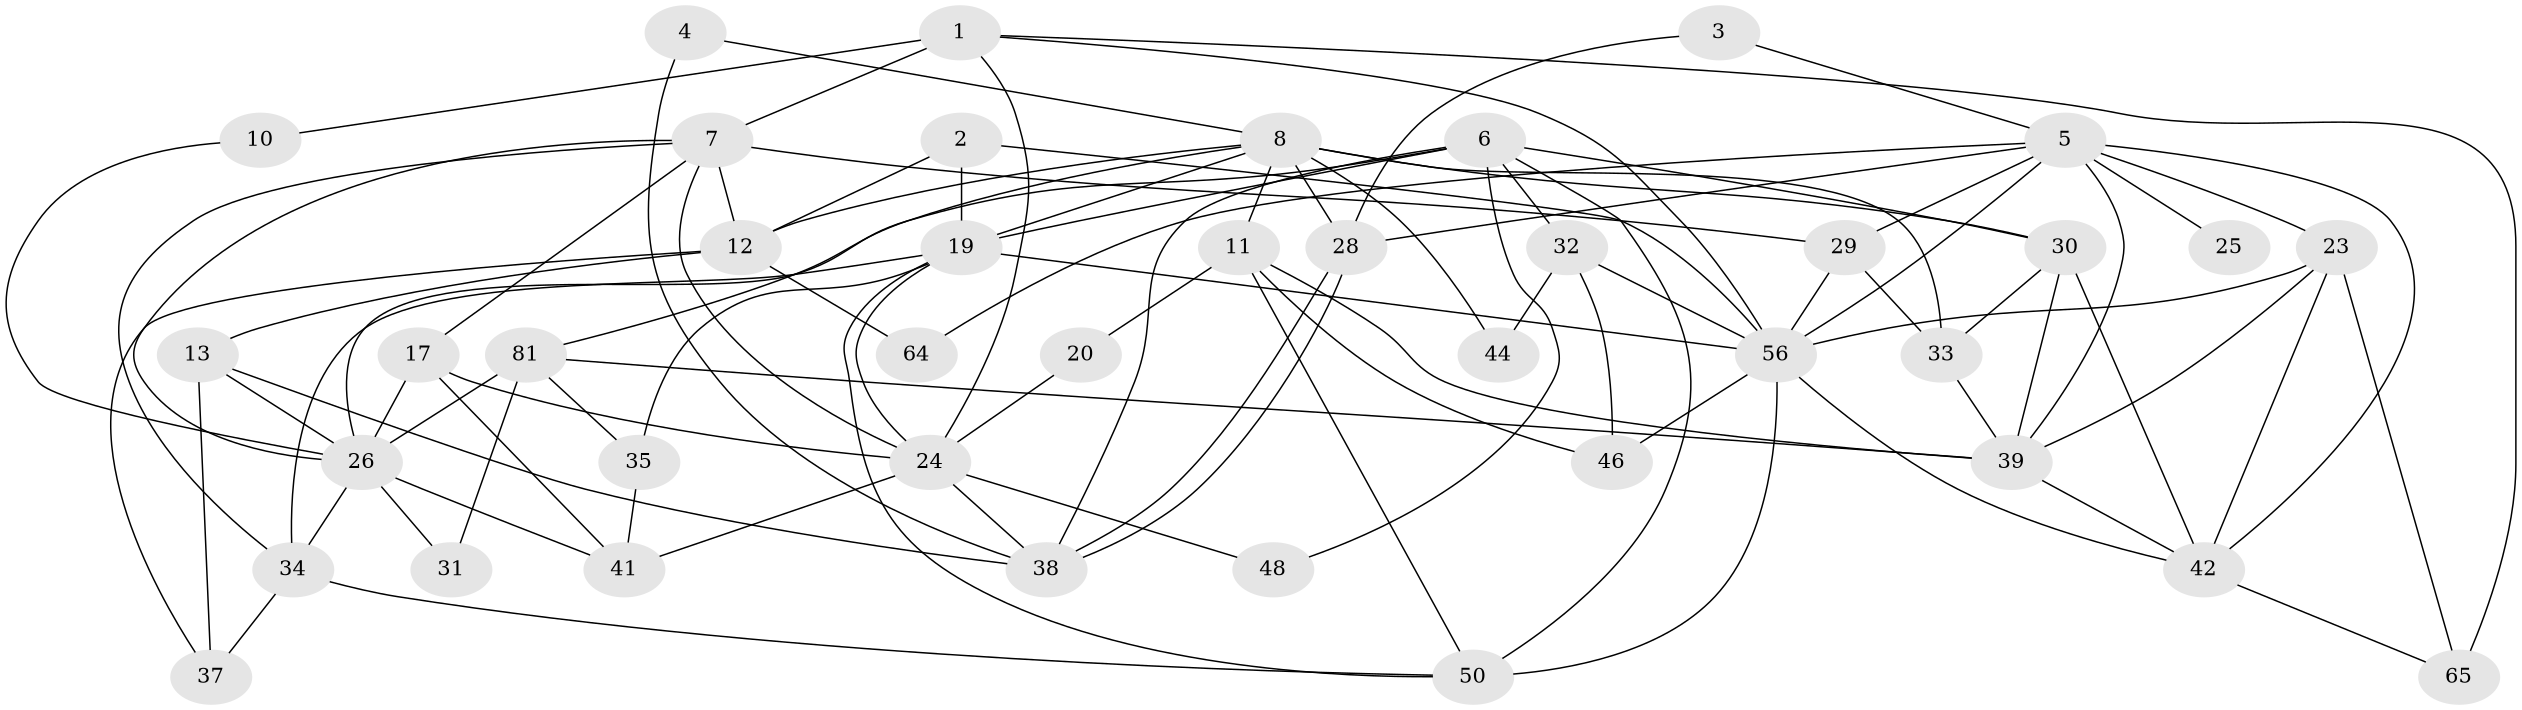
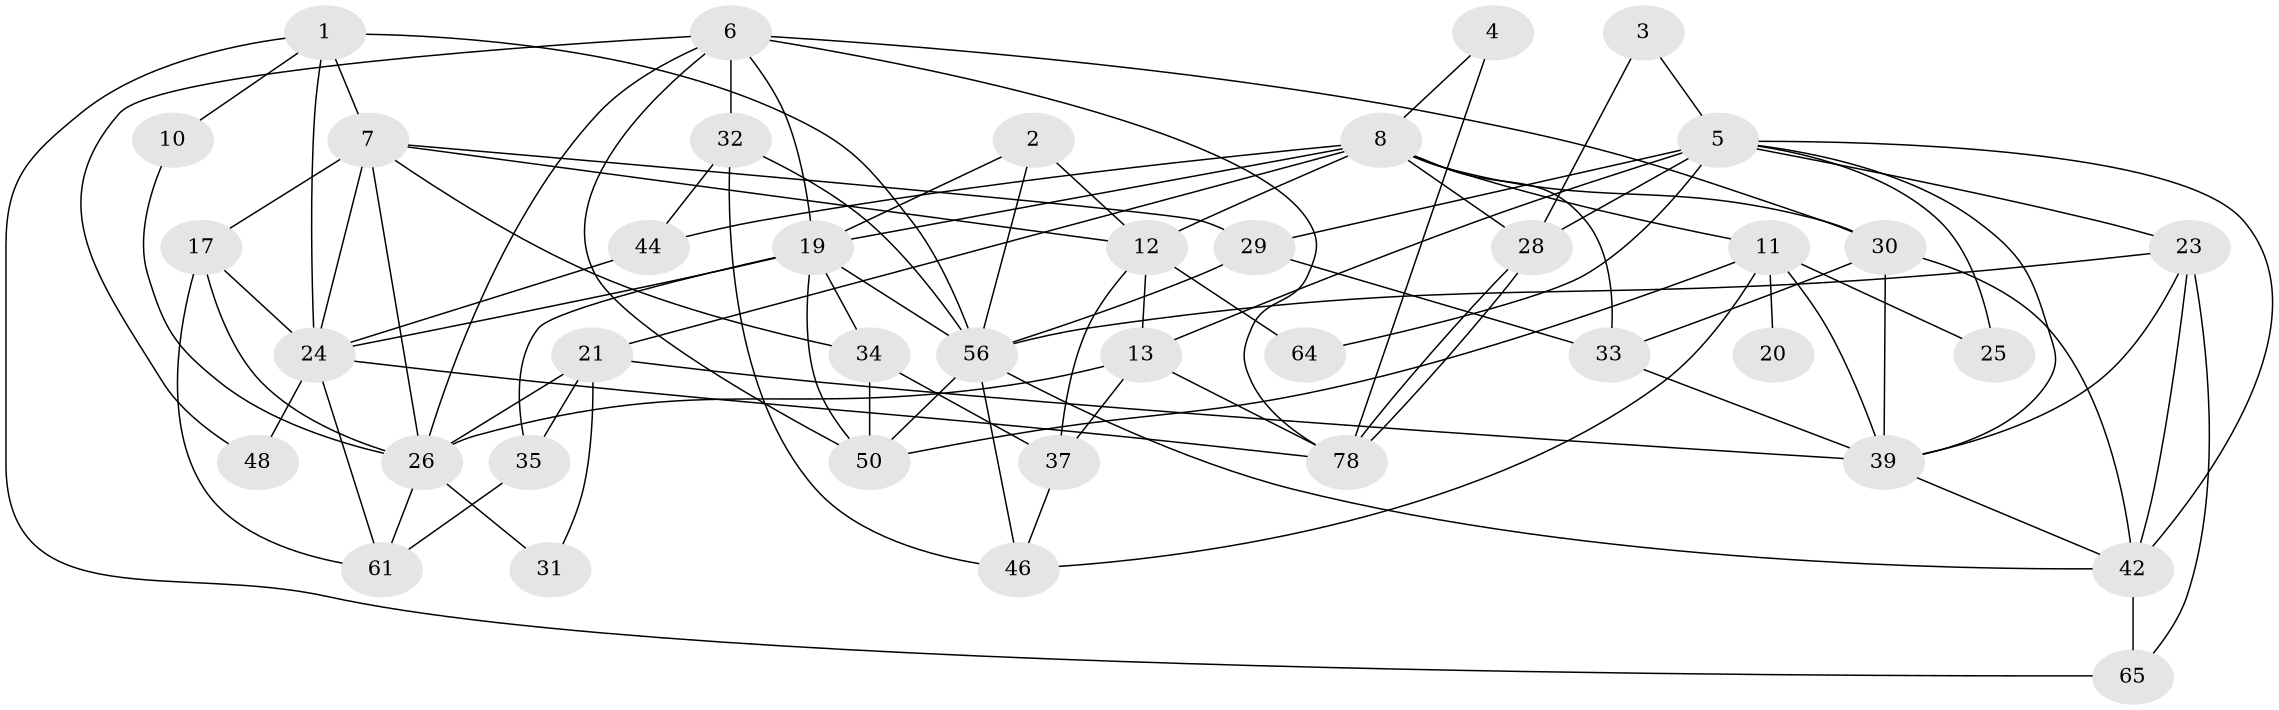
(1932, 249) -> (1439, 235)
none -> (1874, 298)
(526, 355) -> (592, 355)
(1006, 409) -> (495, 297)
(328, 516) -> none
none -> (1039, 516)
(624, 570) -> (382, 570)
(1047, 570) -> (1347, 462)
